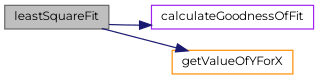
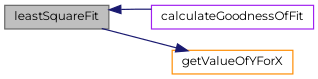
(124, 25) -> (136, 9)
